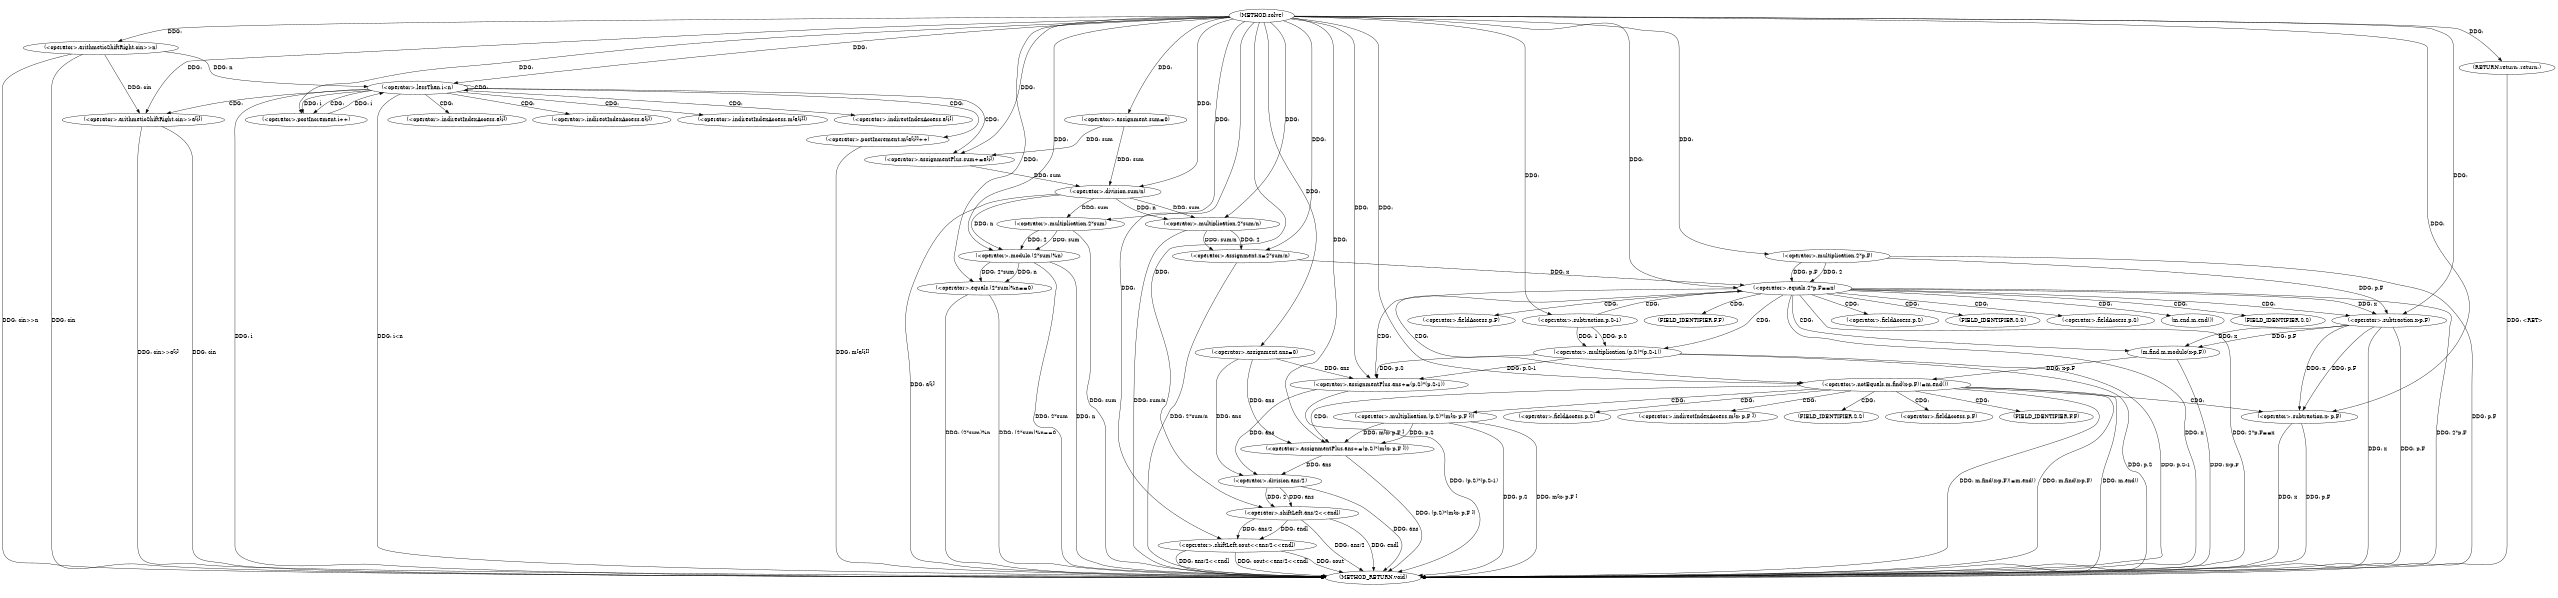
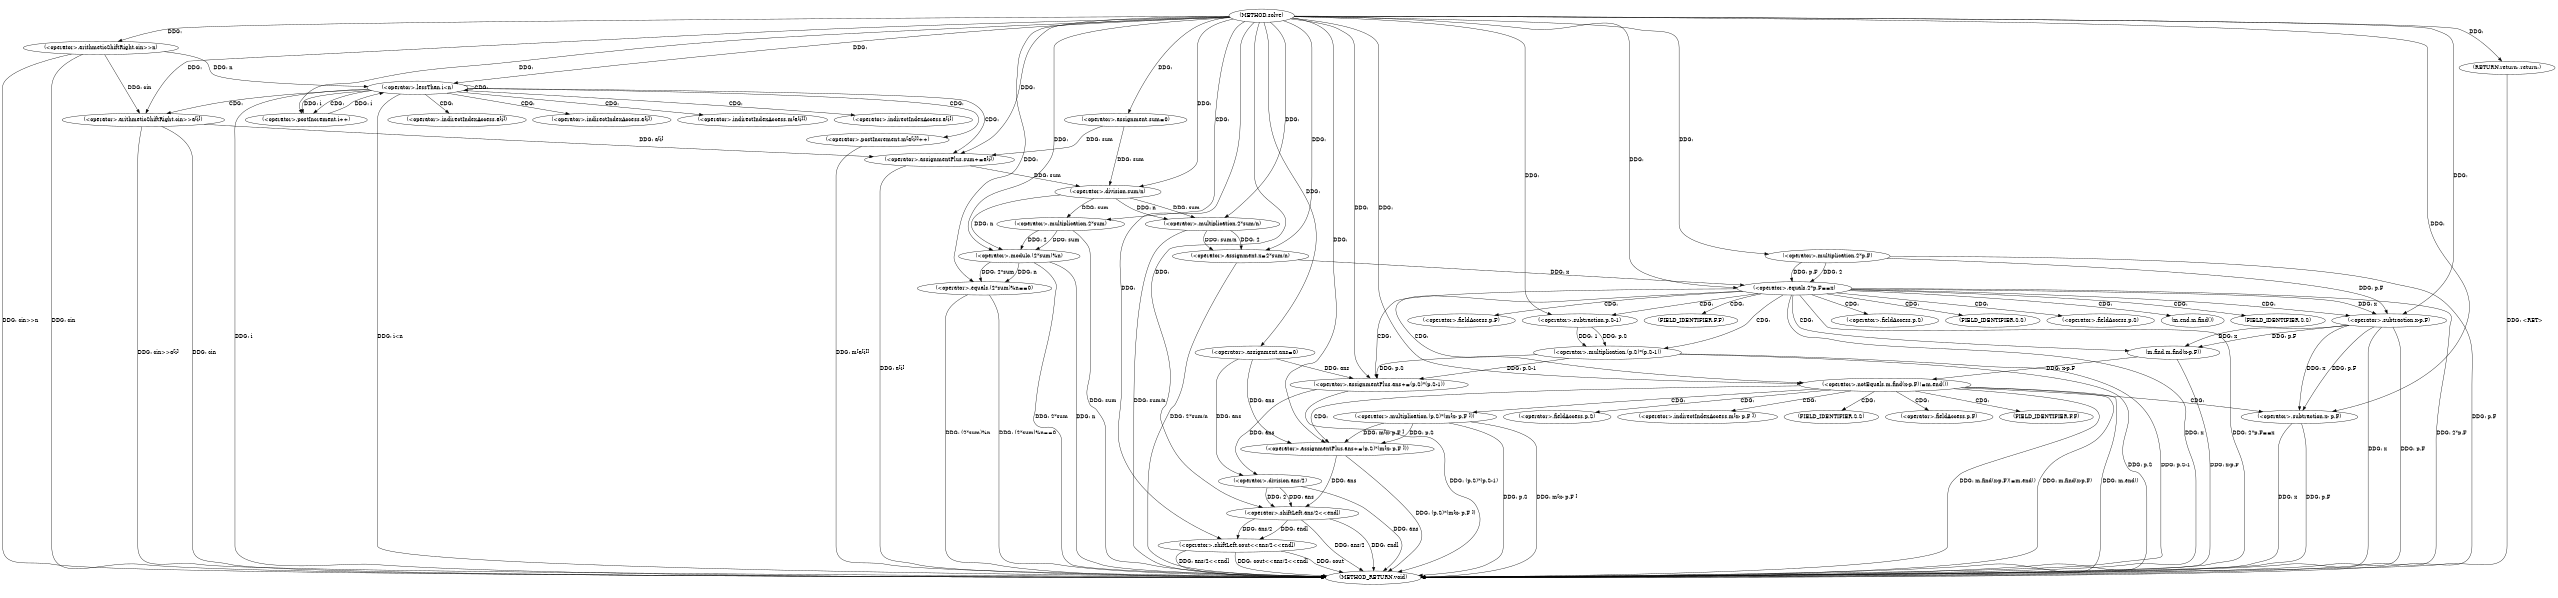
(1223, 120) -> (1223, 120)
none -> (537, 142)
(1660, 299) -> (1687, 304)
(2193, 321) -> (2193, 321)
(2173, 353) -> (2173, 353)
(1303, 464) -> (1328, 483)
(910, 532) -> (900, 562)
